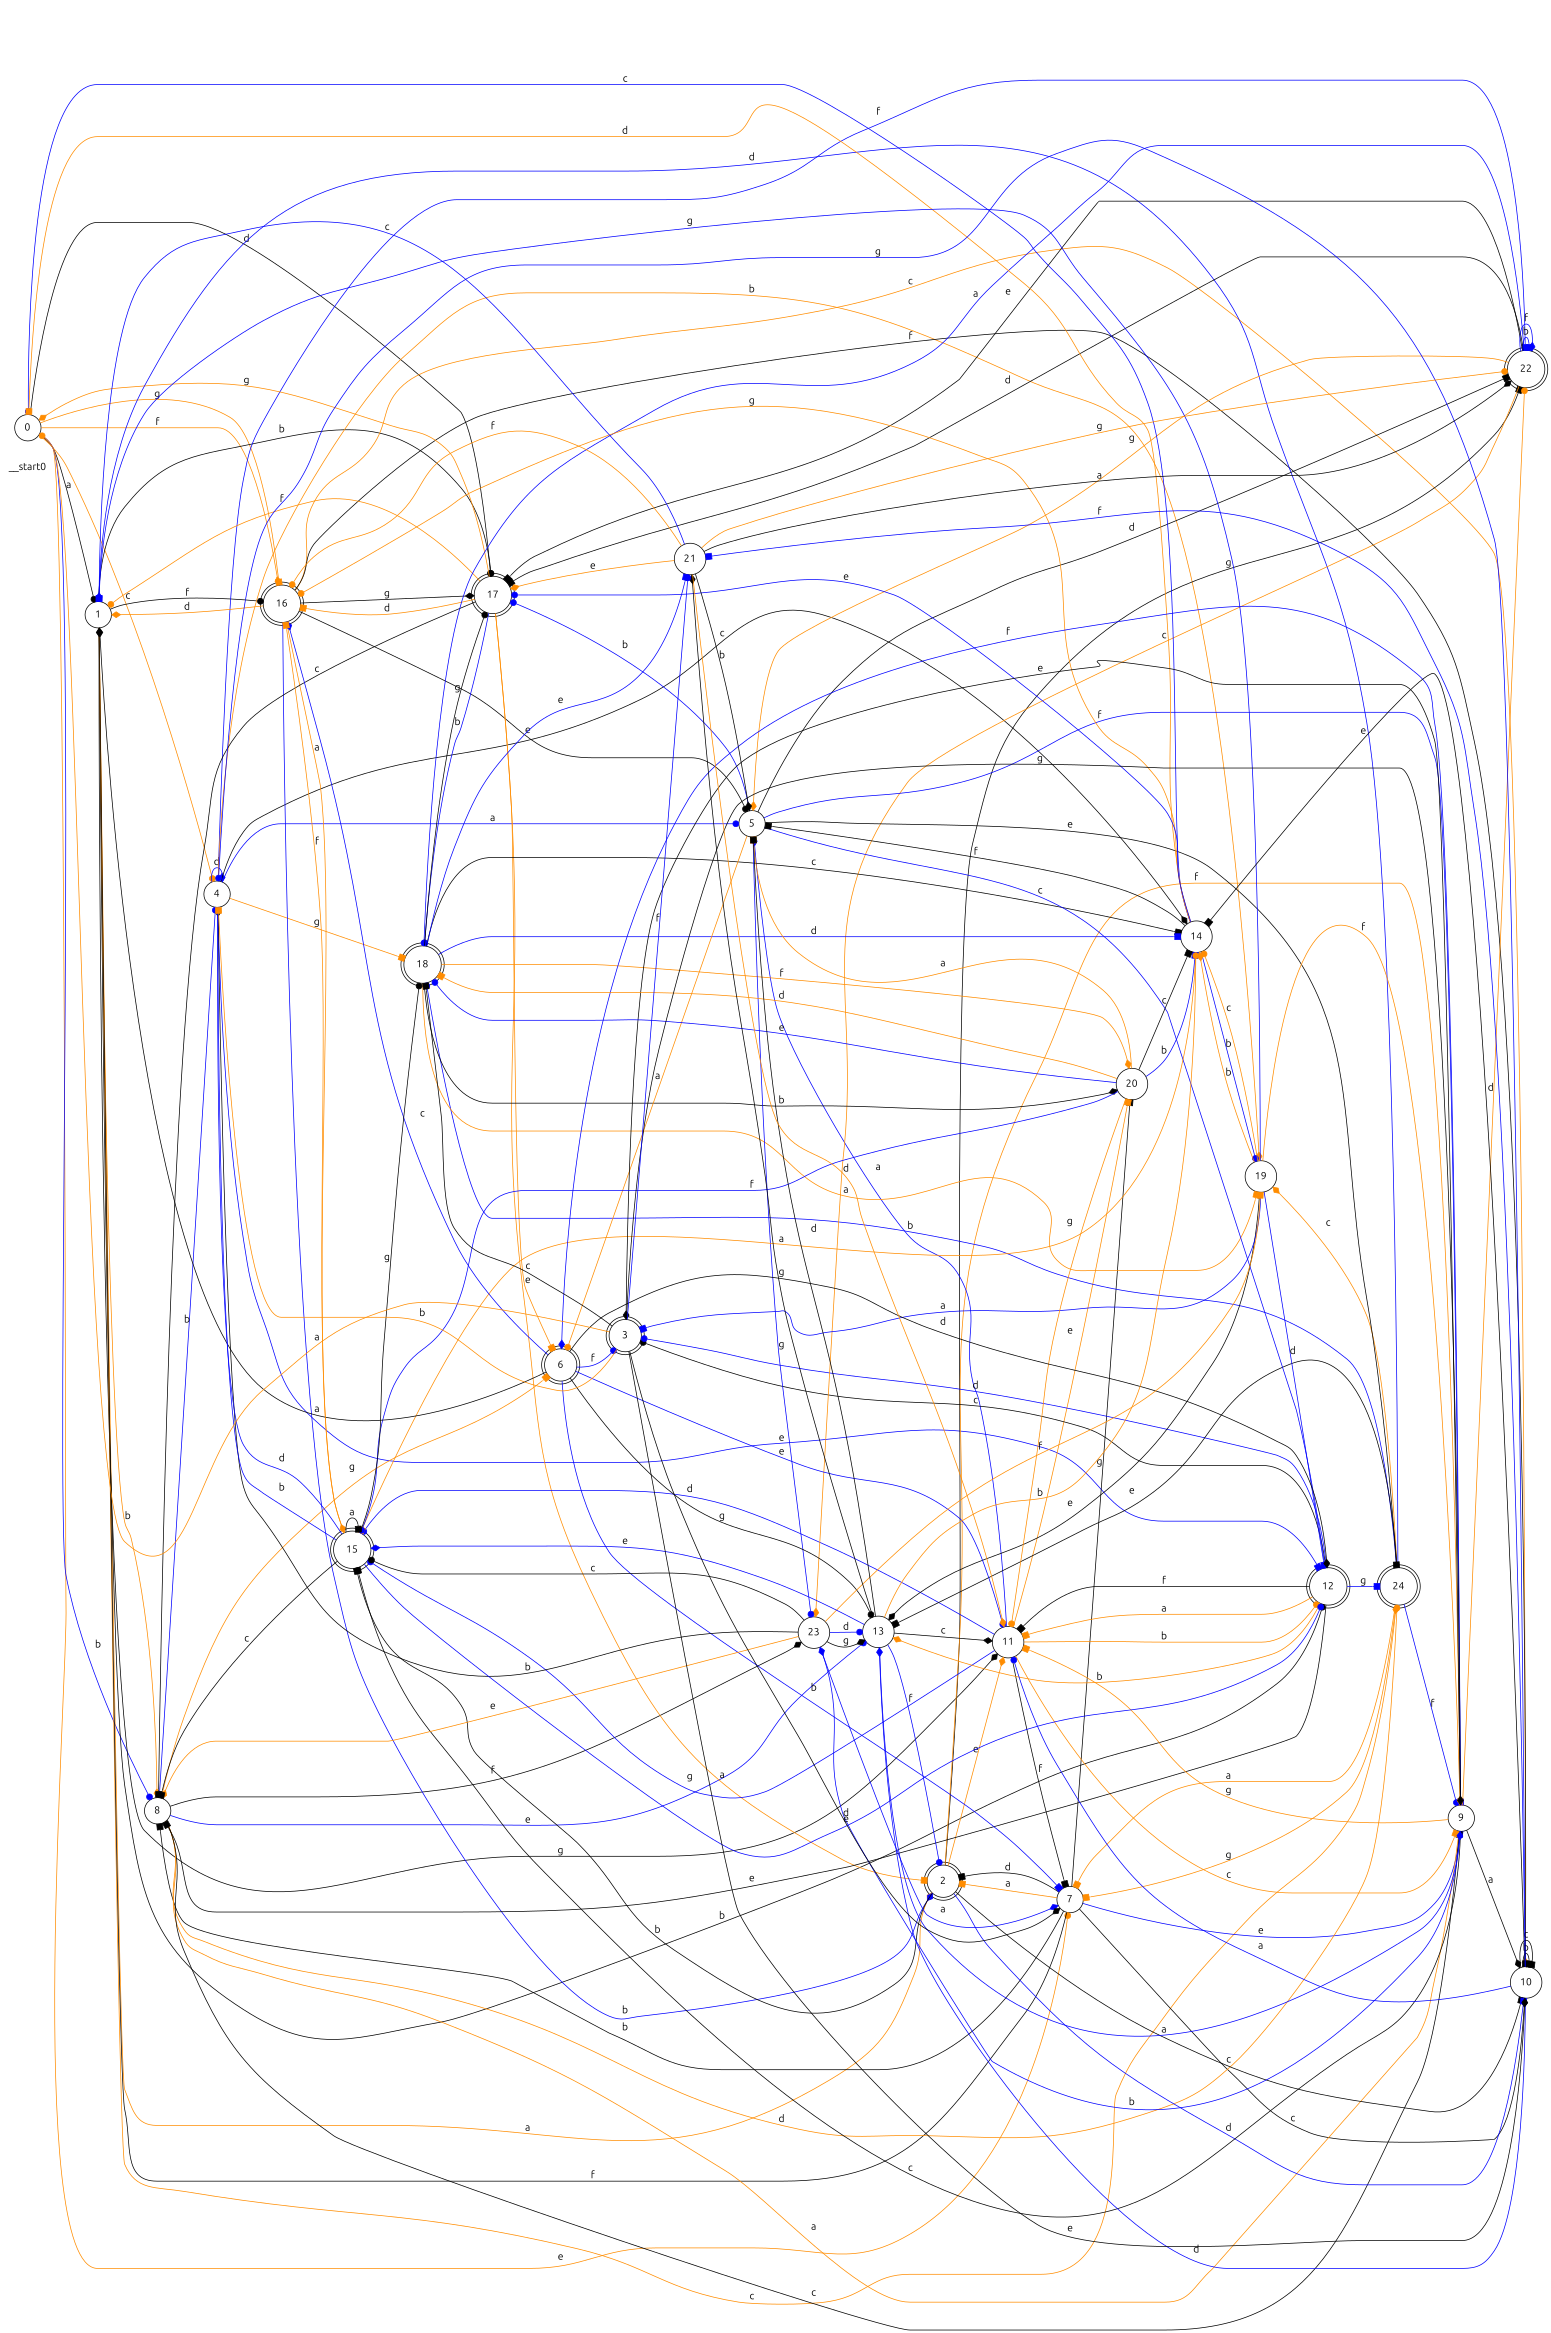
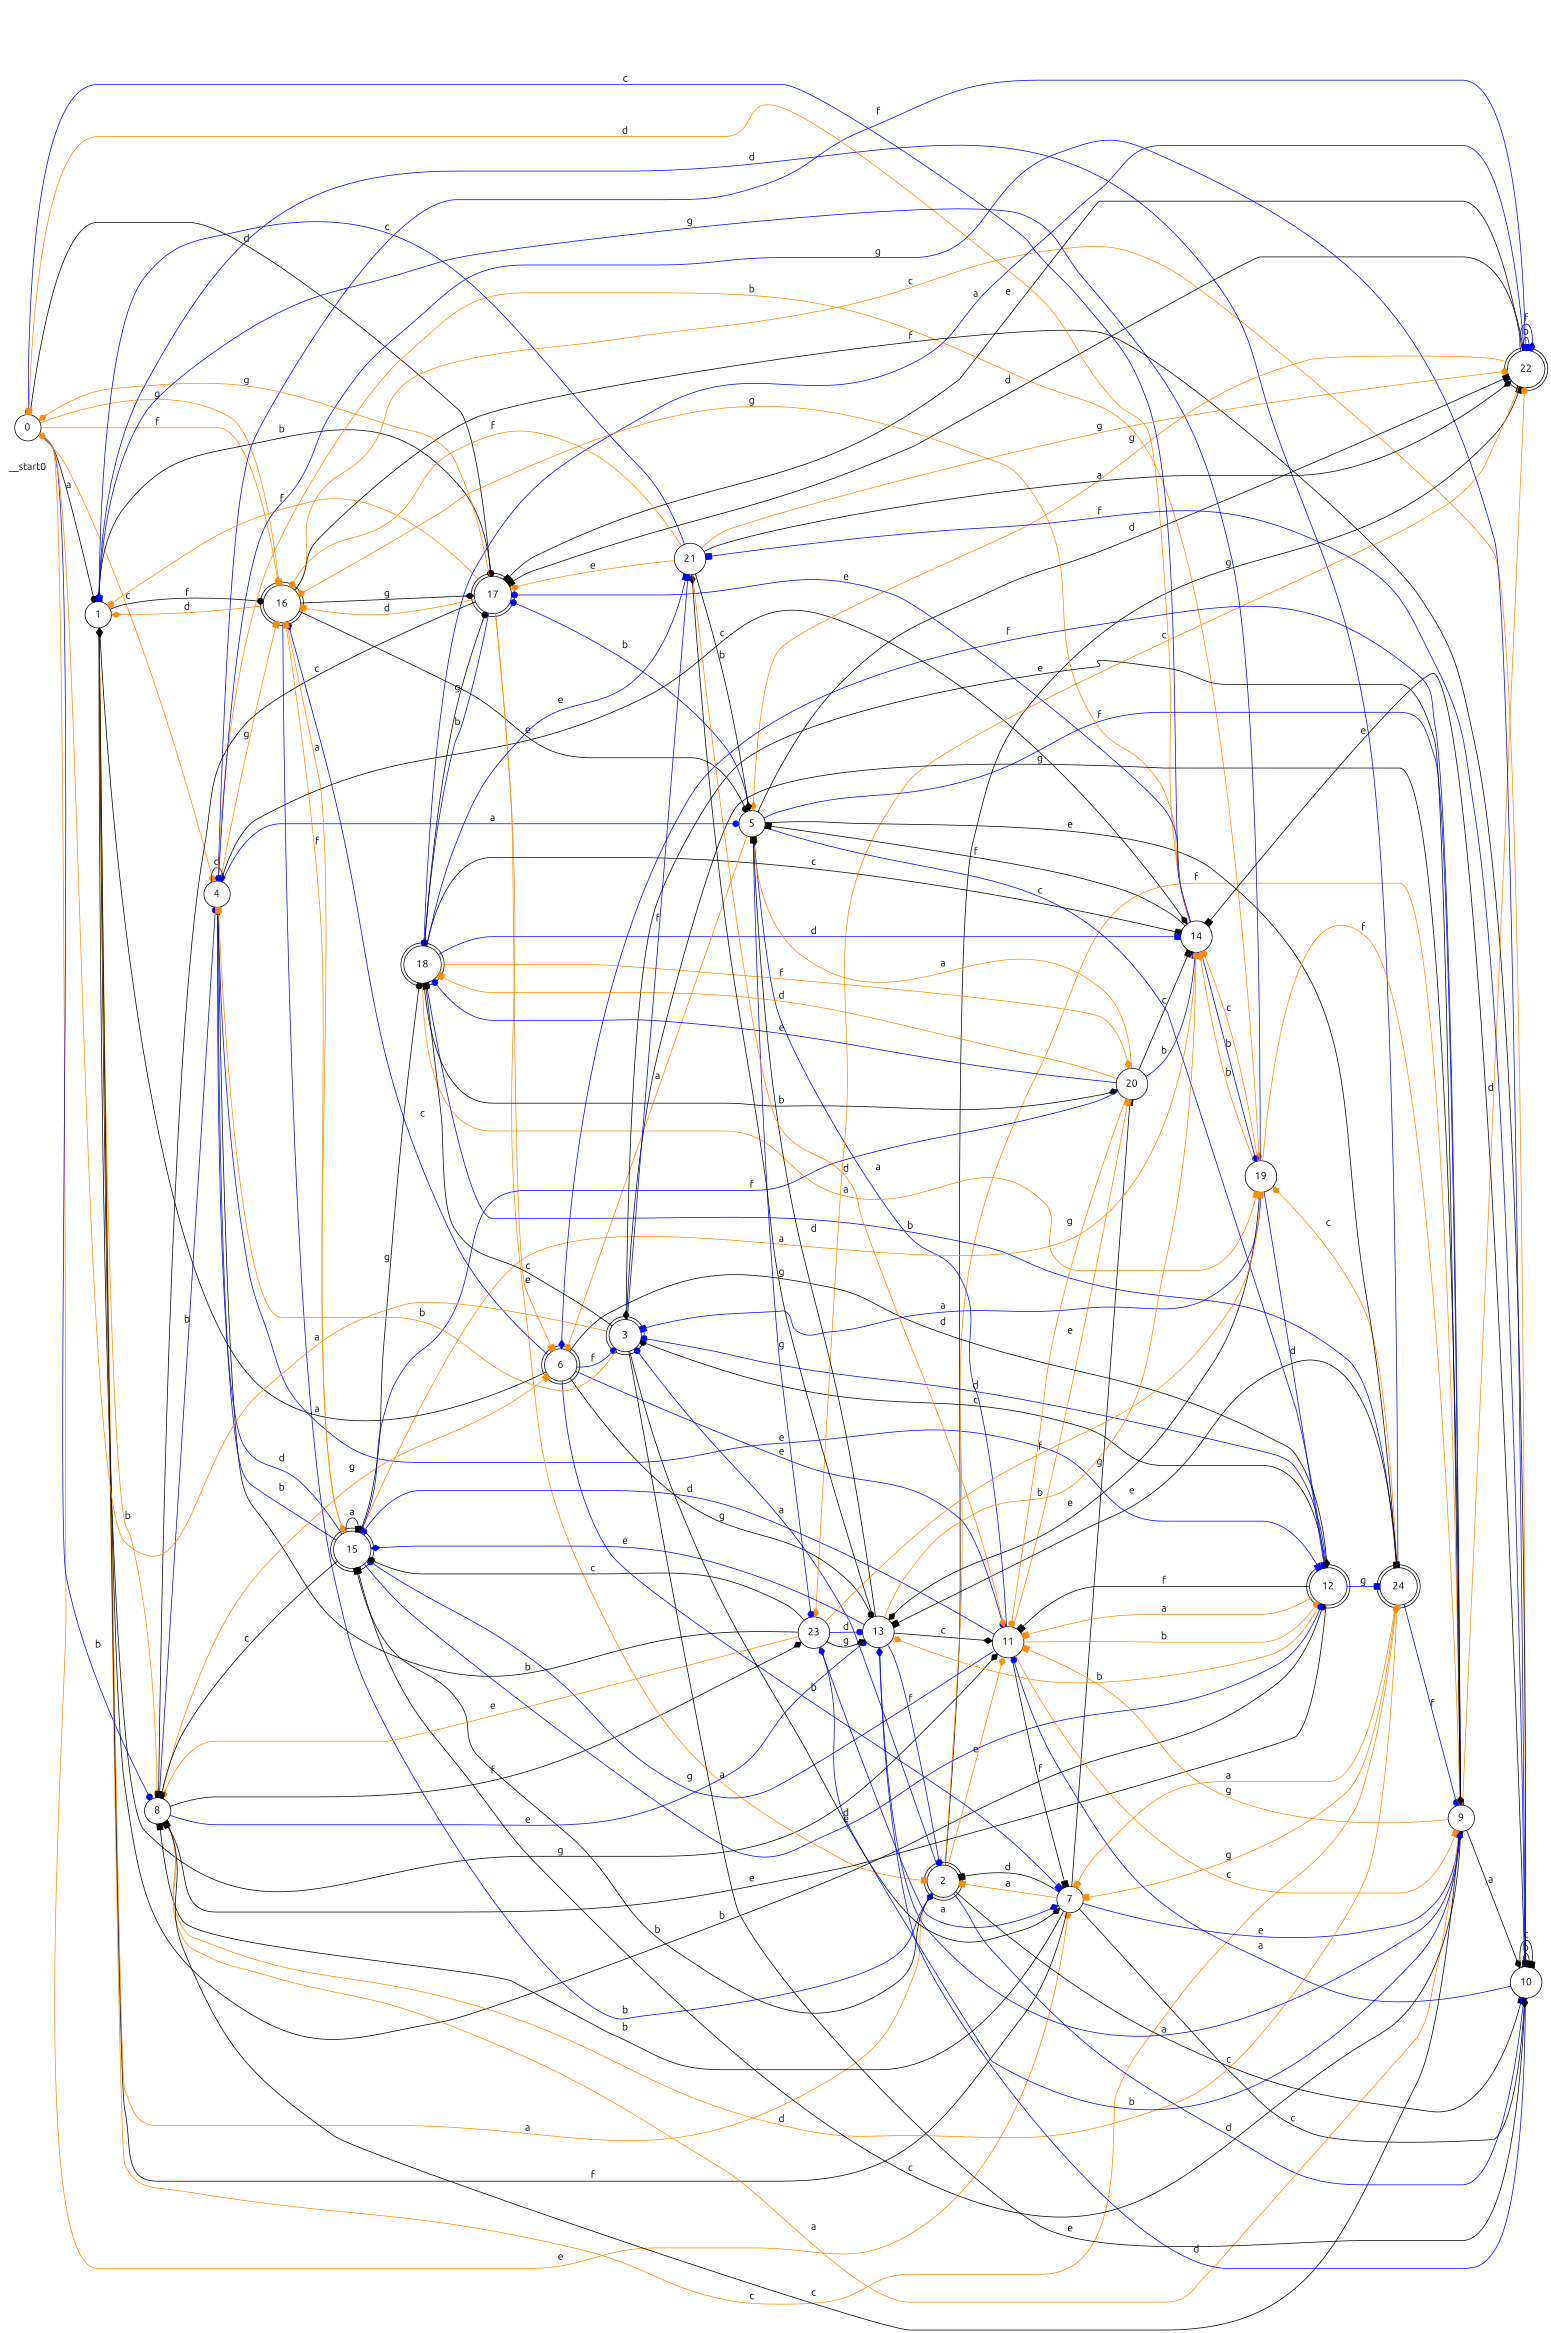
(314, 927) -> (246, 755)
none -> (829, 1586)
